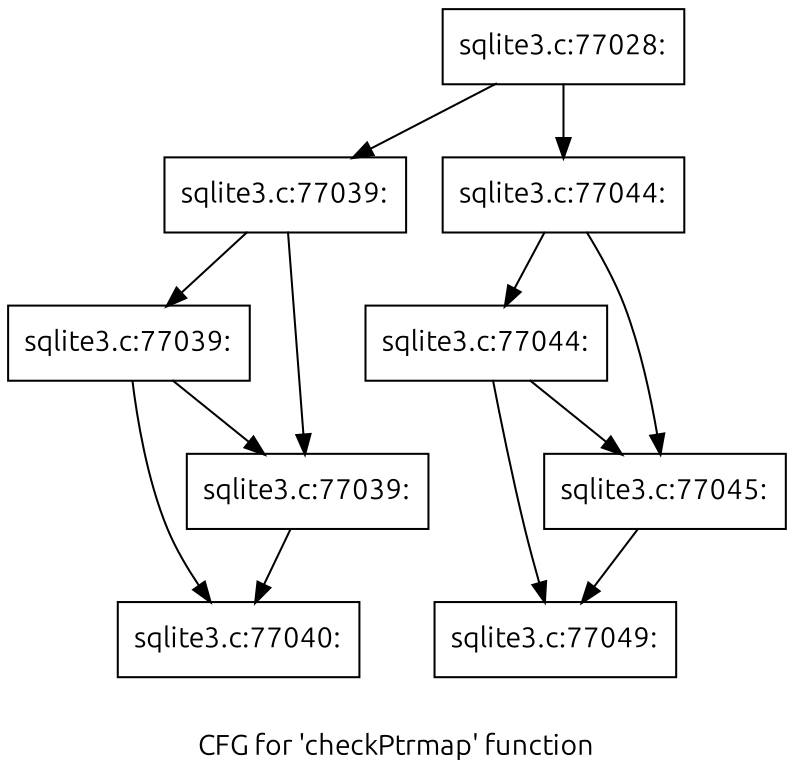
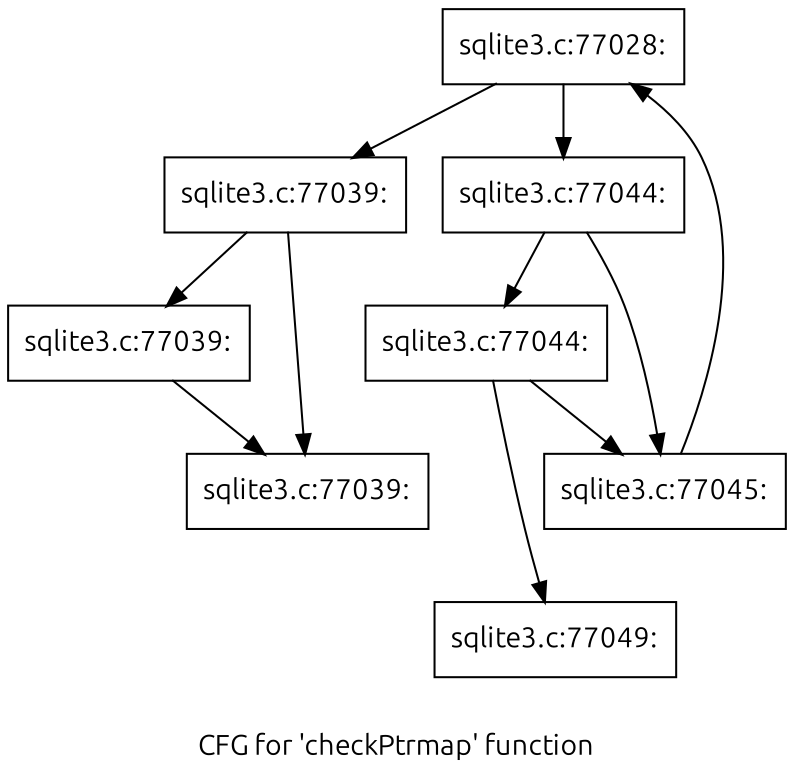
(616, 558) -> (723, 266)
(239, 640) -> none
